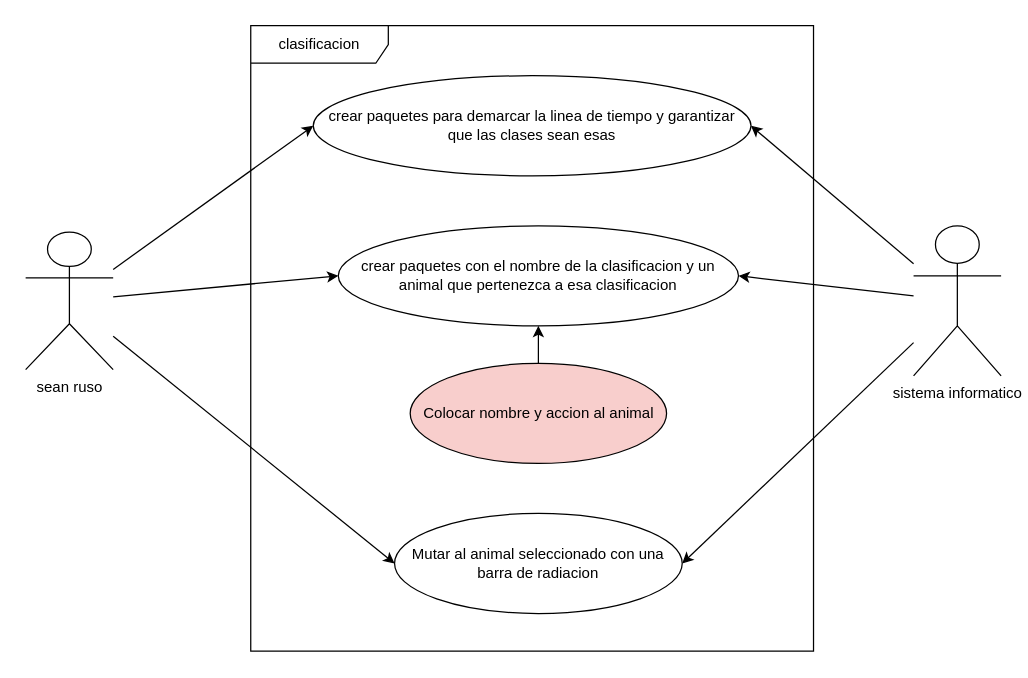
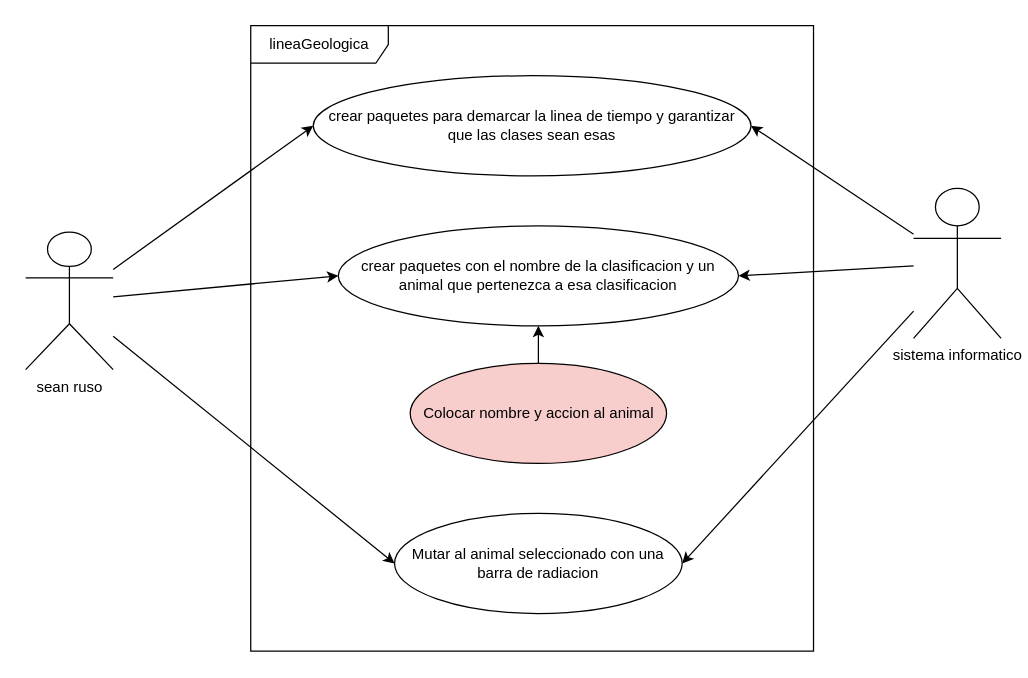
(319, 44) -> (319, 44)
(957, 301) -> (957, 263)
